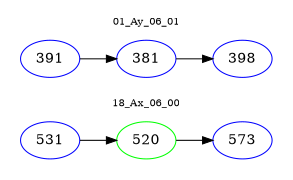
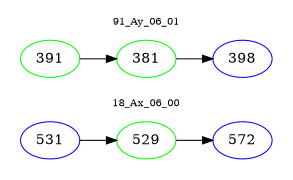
(146, 22) -> (146, 22)
(50, 59) -> (50, 59)
(146, 59) -> (146, 59)
(146, 140) -> (146, 140)
(242, 140) -> (242, 140)
